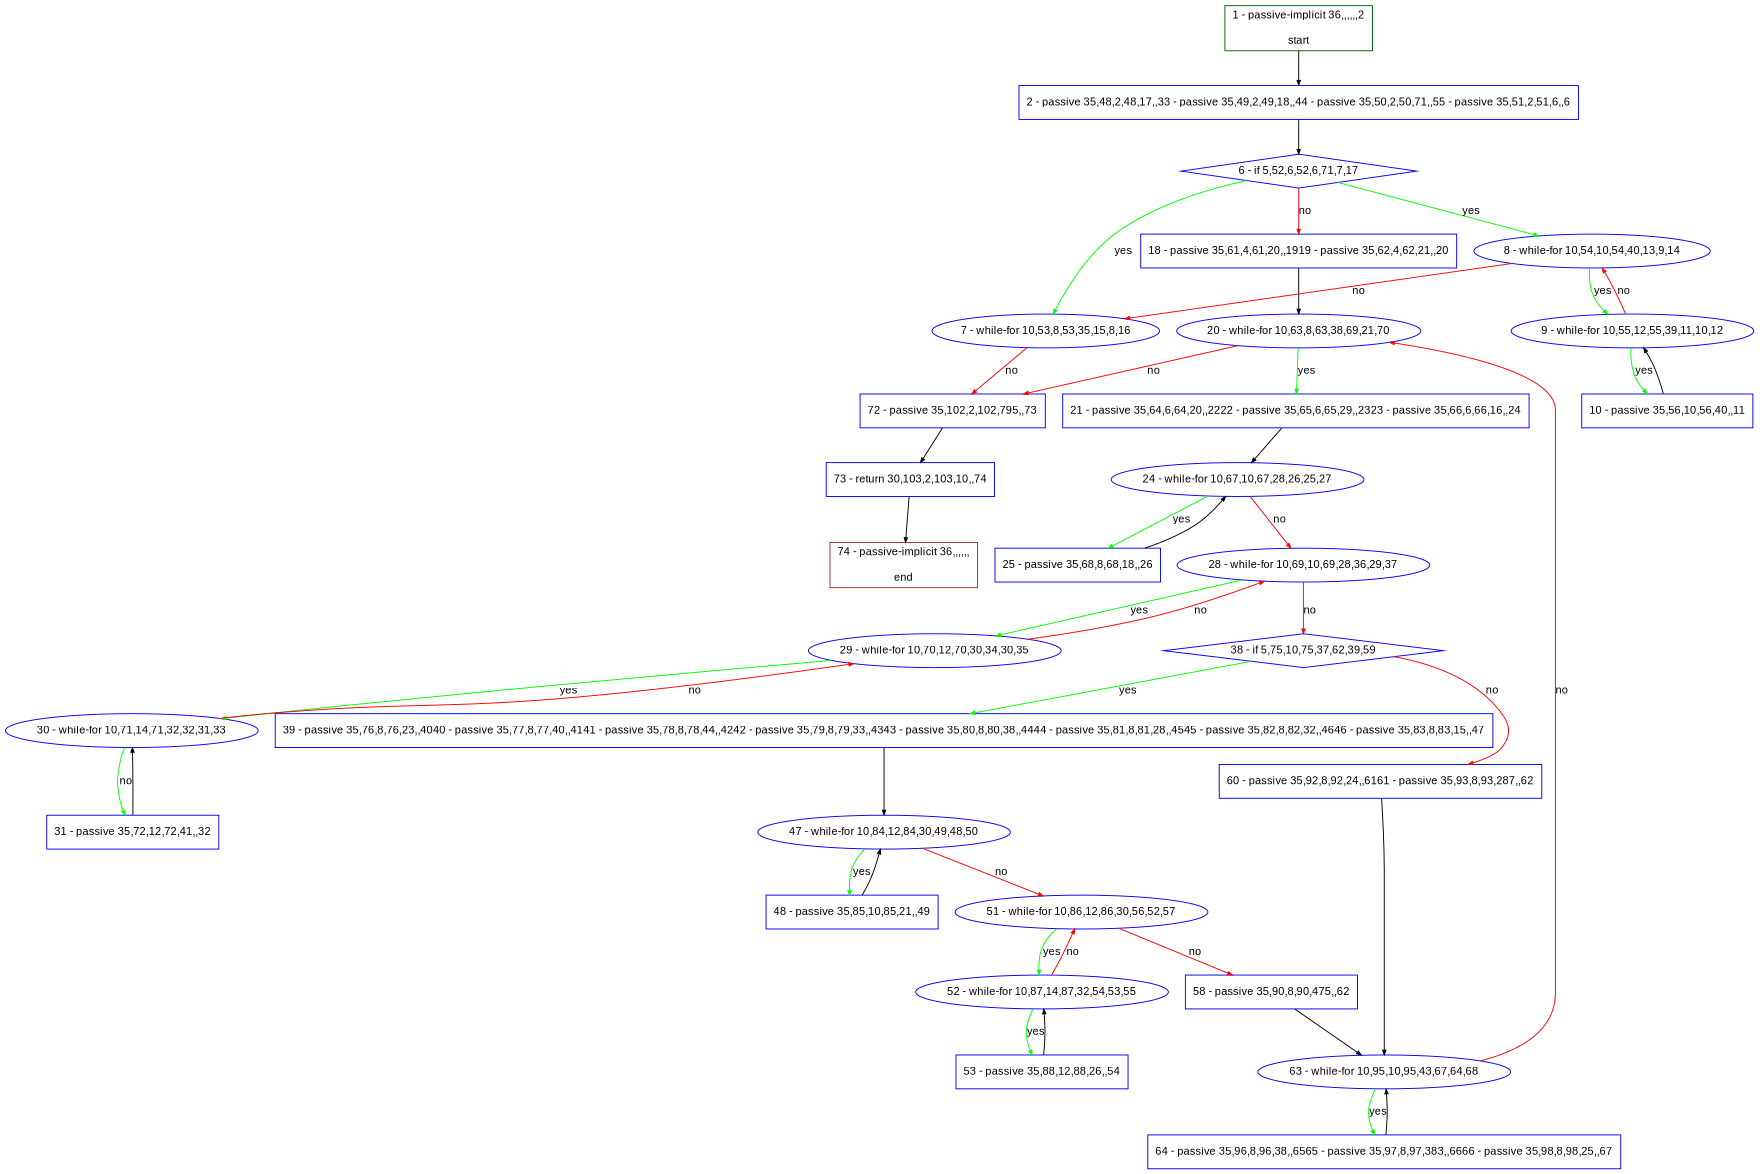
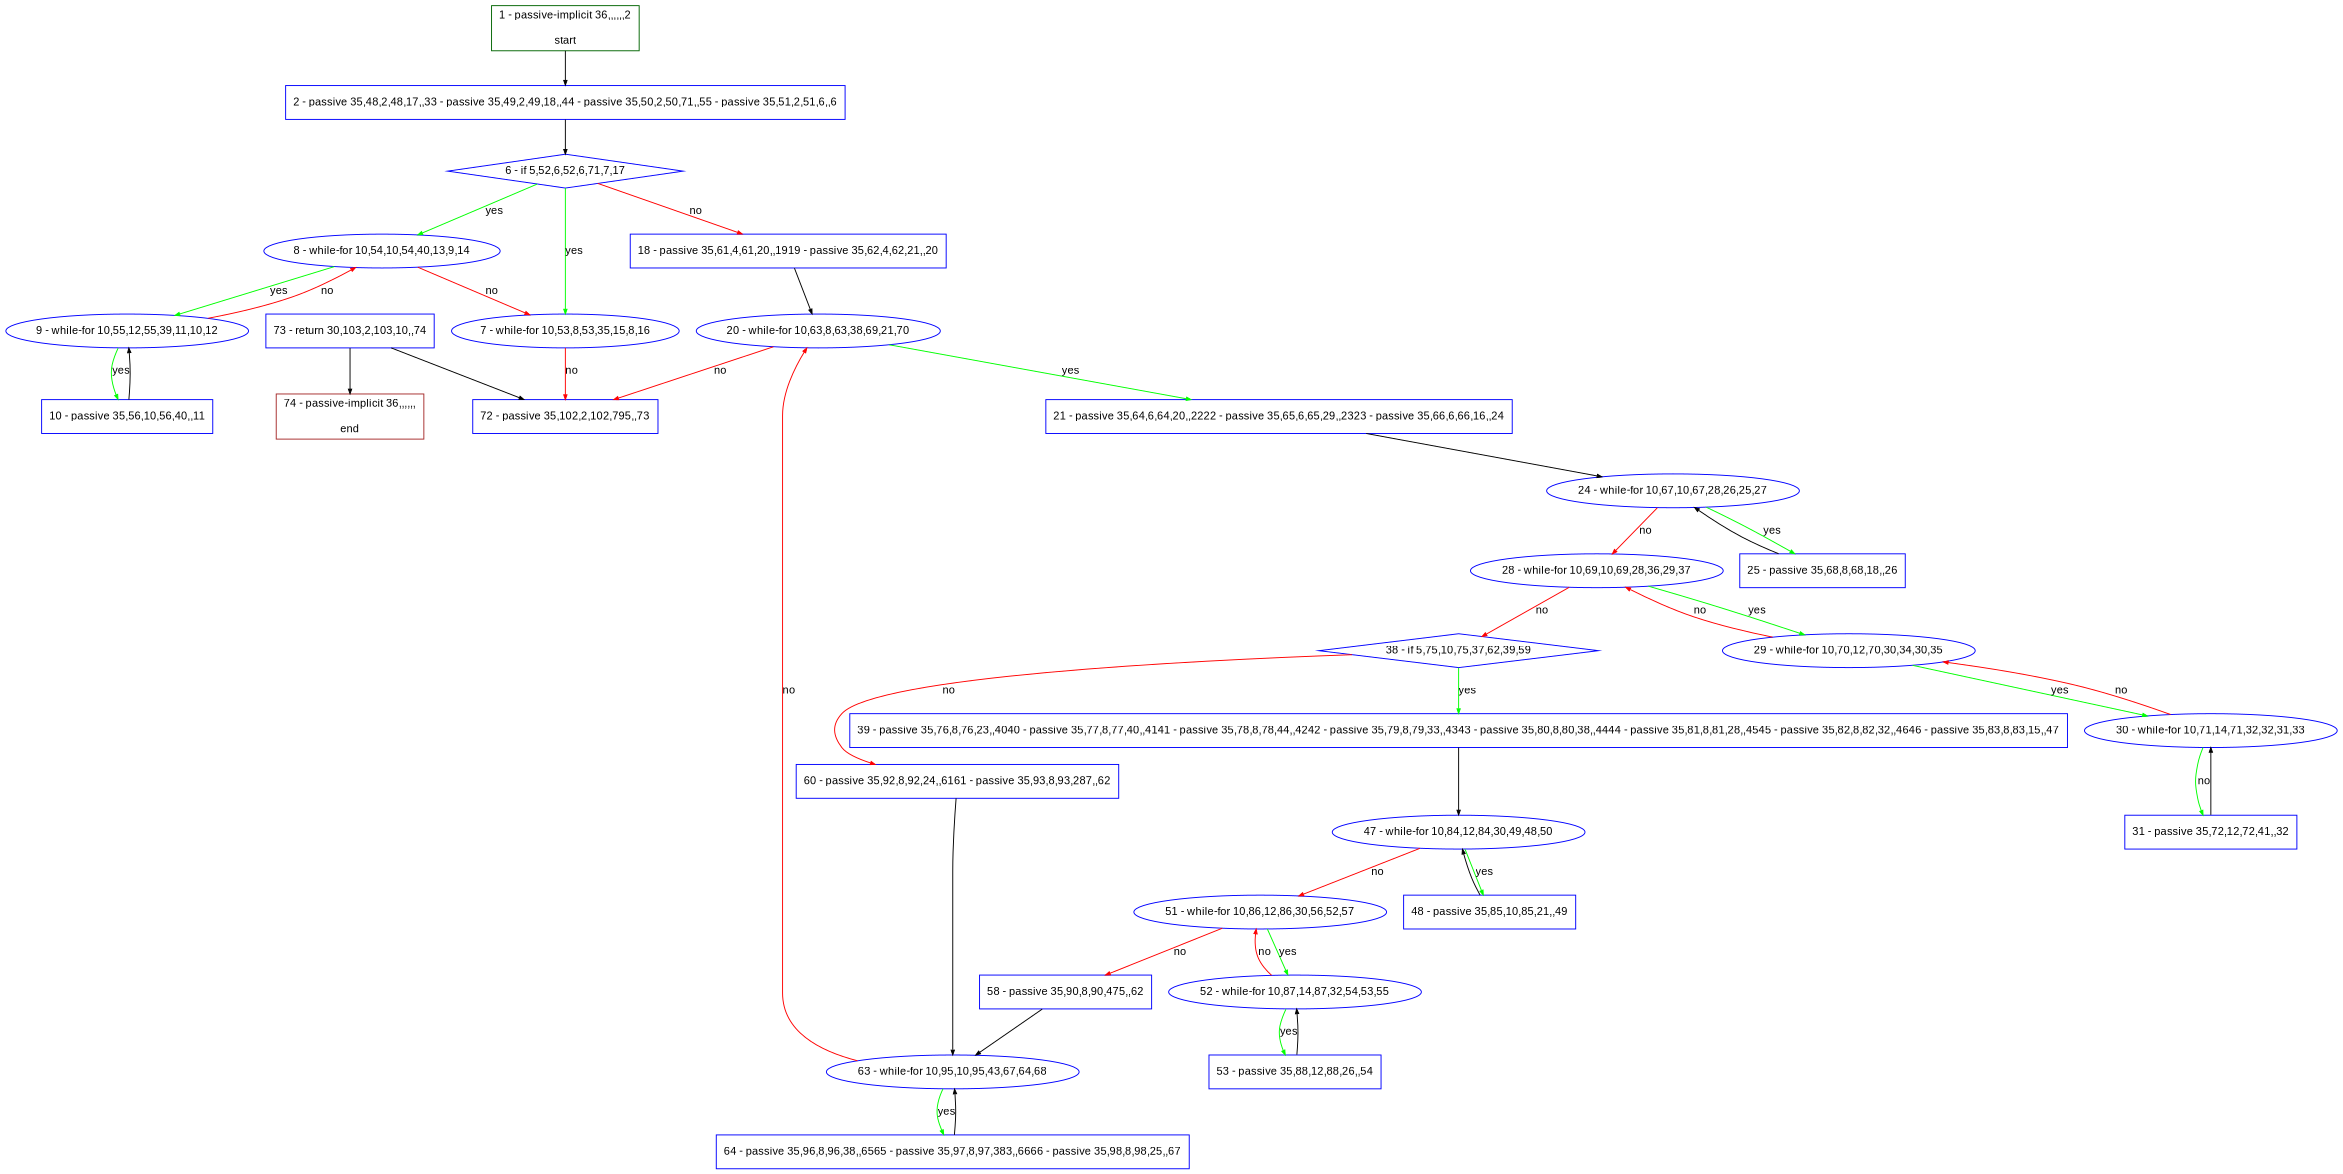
(933, 443) -> (455, 373)
